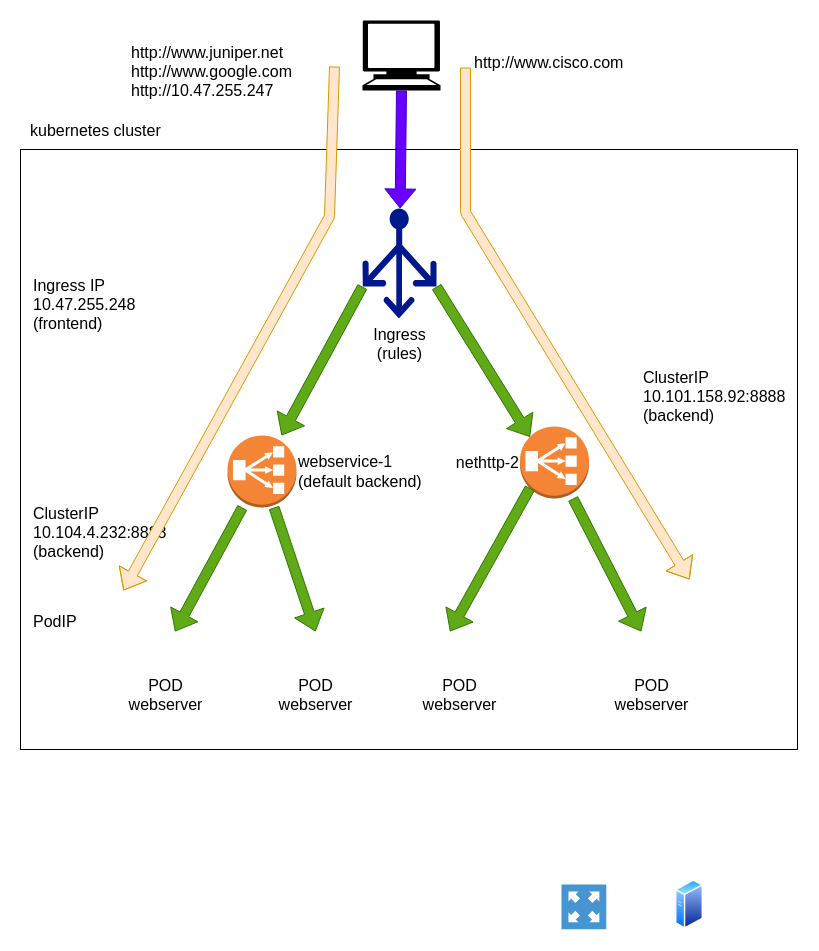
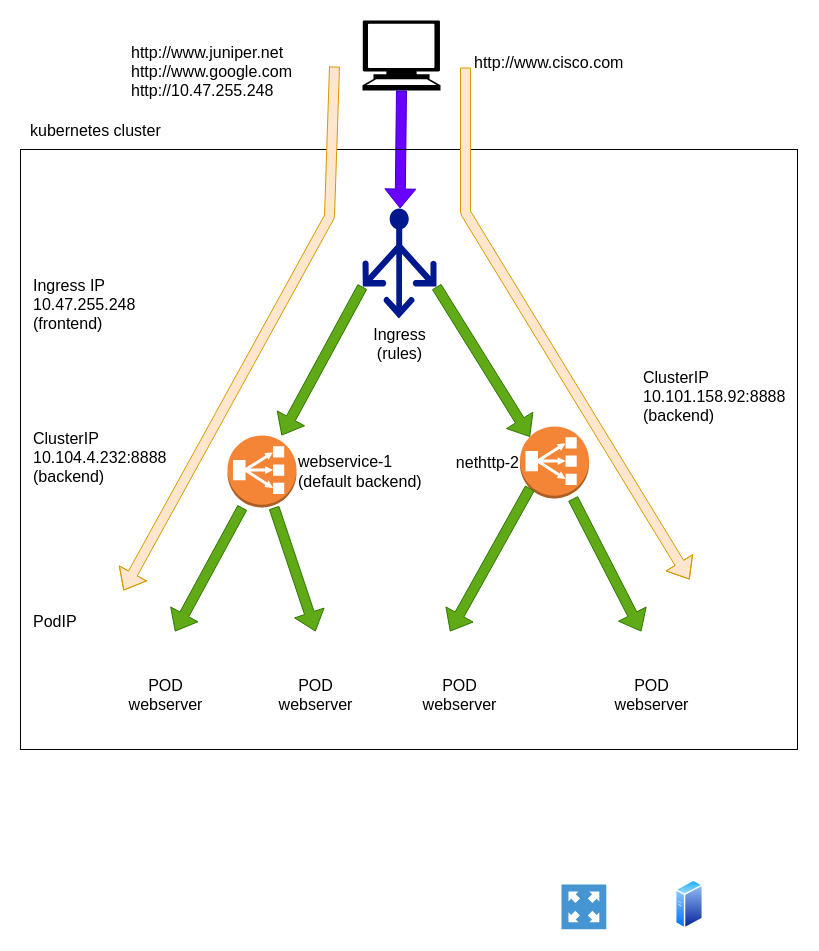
(222, 72) -> (222, 72)
(111, 535) -> (111, 460)
